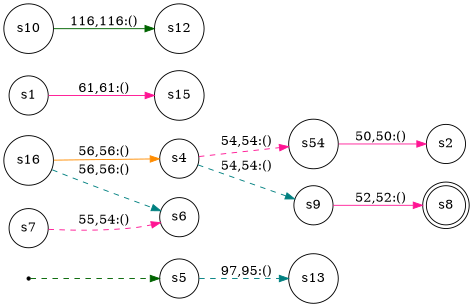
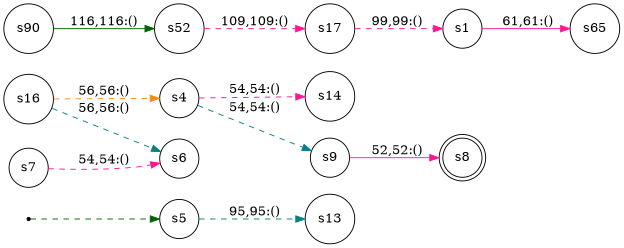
(29, 29) -> (29, 29)
(179, 29) -> (179, 29)
none -> (330, 29)
(179, 95) -> (595, 29)
(313, 144) -> (330, 96)
(446, 144) -> none
(102, 160) -> (102, 99)
(104, 220) -> (104, 160)
(246, 272) -> (255, 212)
